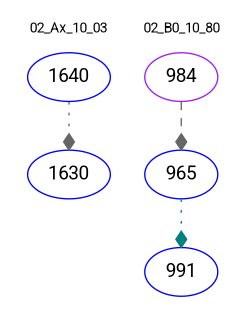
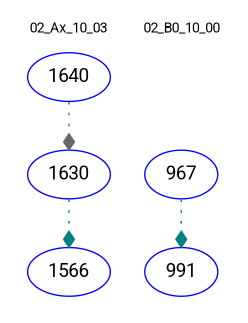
(182, 29) -> (182, 29)
(181, 77) -> none
(181, 175) -> (181, 175)
none -> (69, 272)
